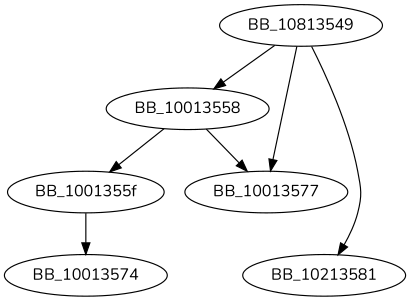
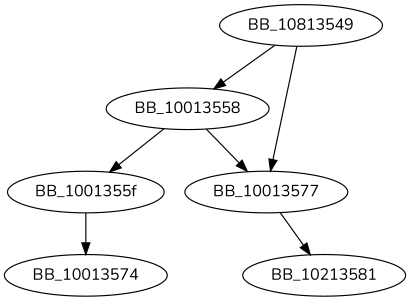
(351, 144) -> (292, 229)
